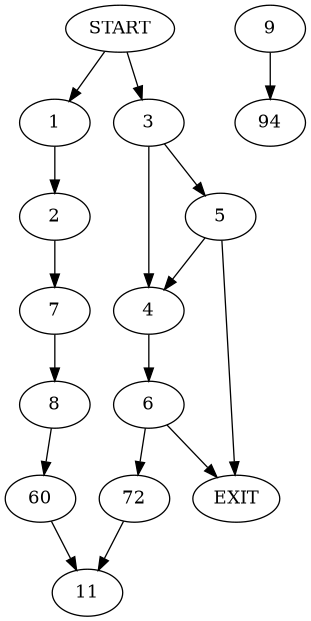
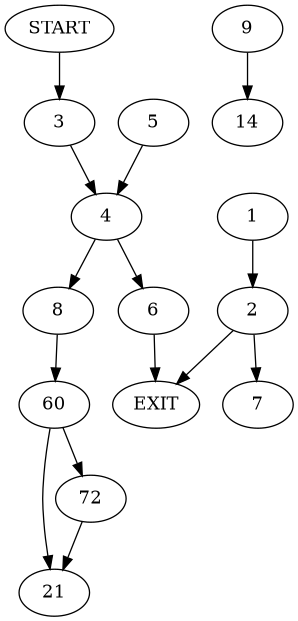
(91, 71) -> none
(270, 123) -> (248, 123)
(181, 165) -> none
(55, 351) -> (85, 258)
(228, 351) -> (210, 353)
(143, 445) -> (70, 446)
(87, 593) -> (54, 593)
